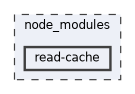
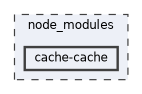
(68, 59) -> (71, 59)
